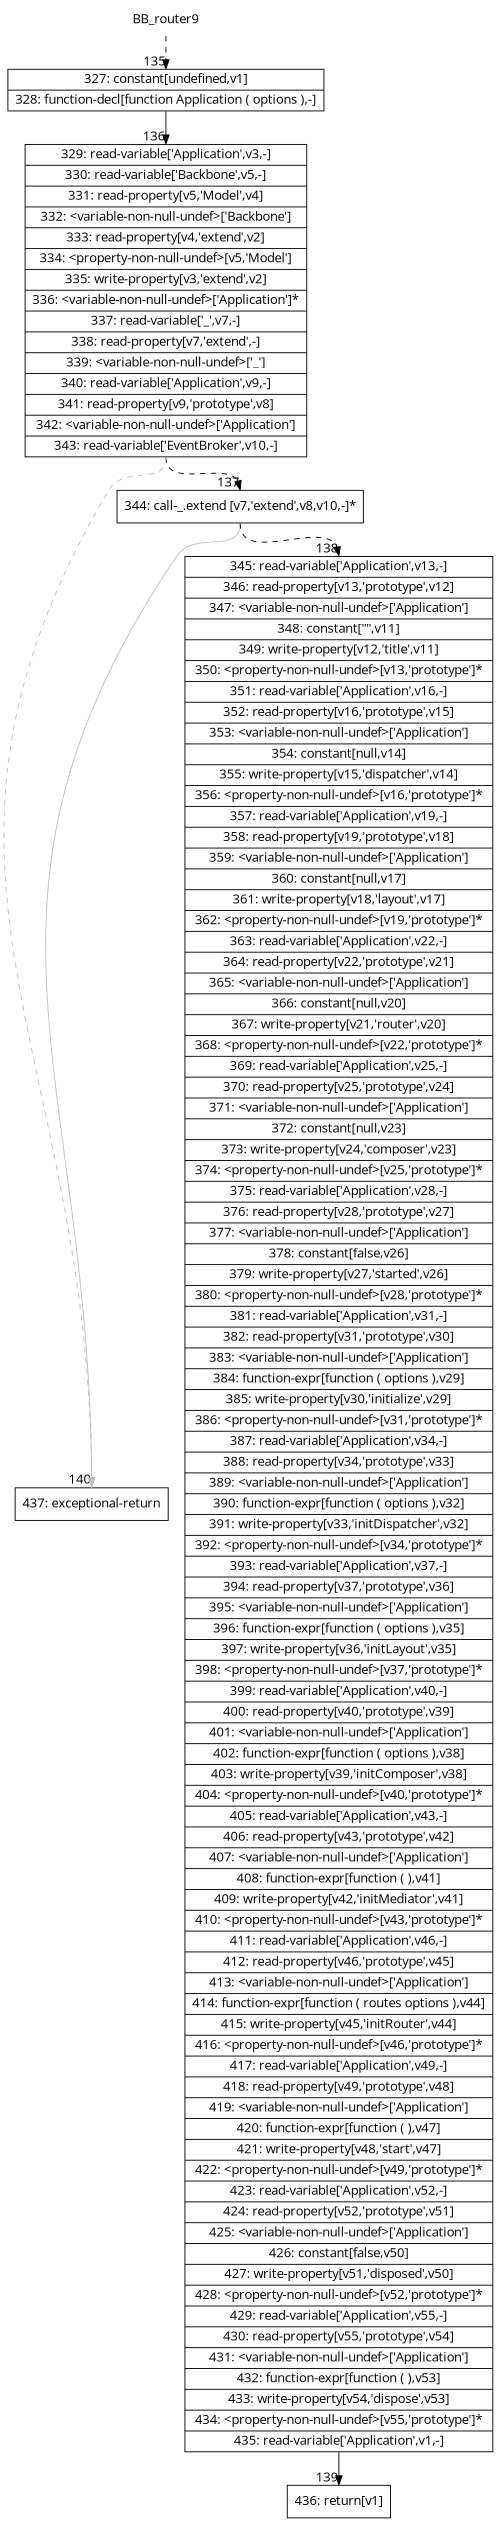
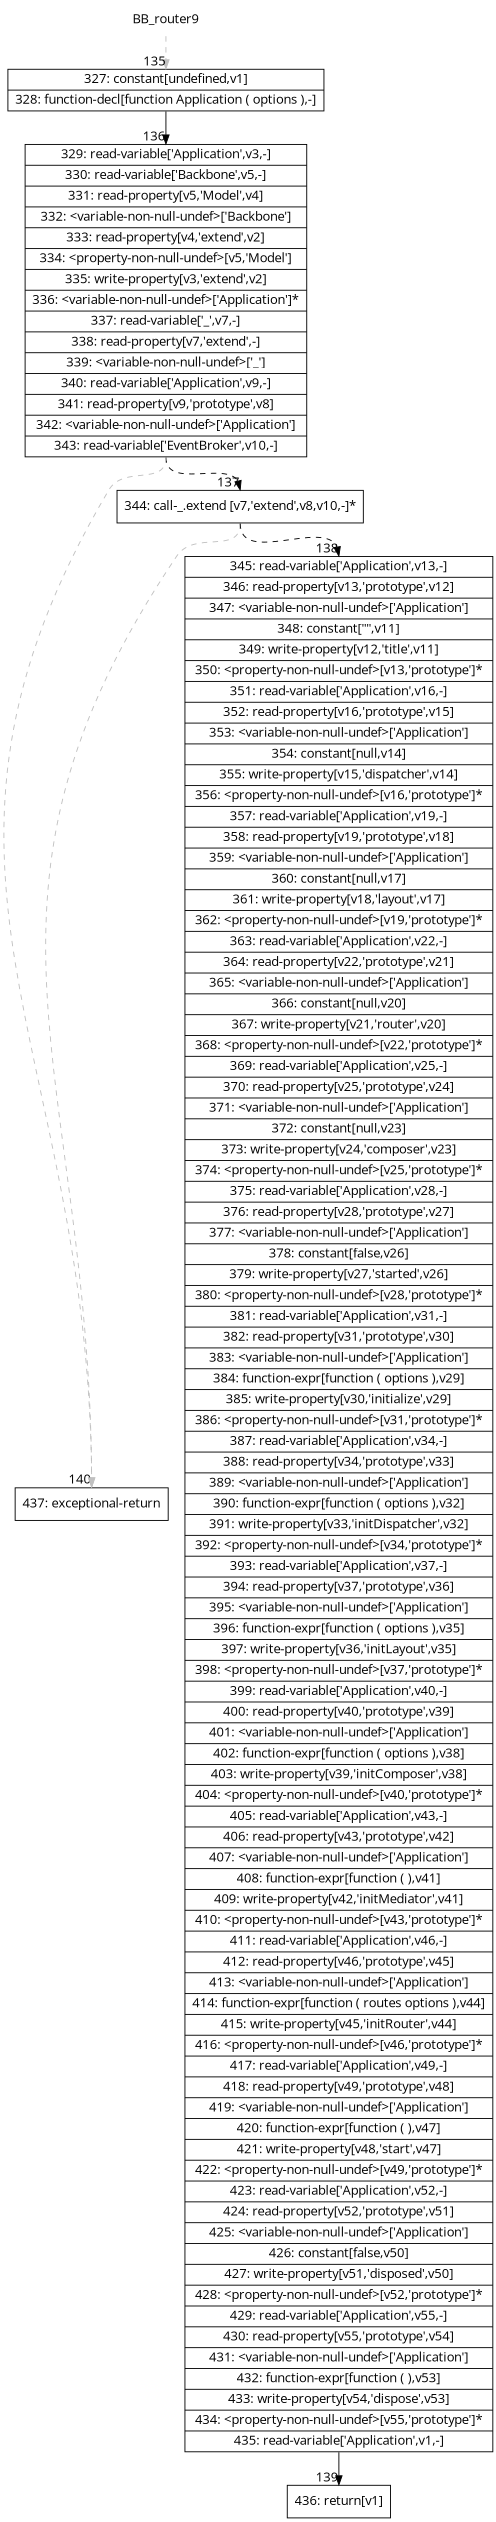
(166, 48) -> (166, 48)
(47, 965) -> (47, 965)
